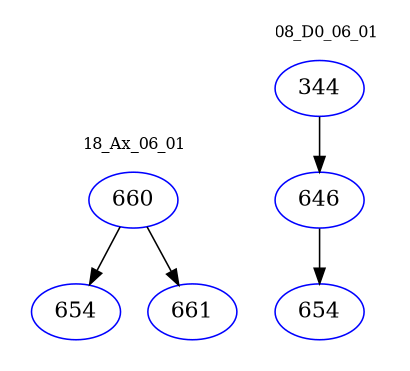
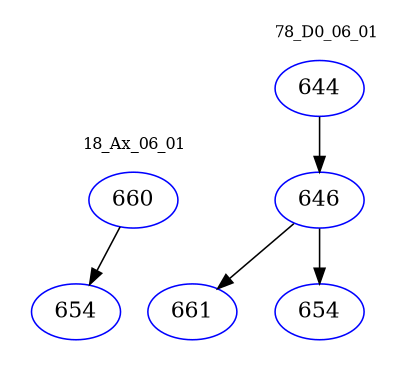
(327, 33) -> (327, 33)
(320, 88) -> (320, 88)
(159, 249) -> (273, 241)
